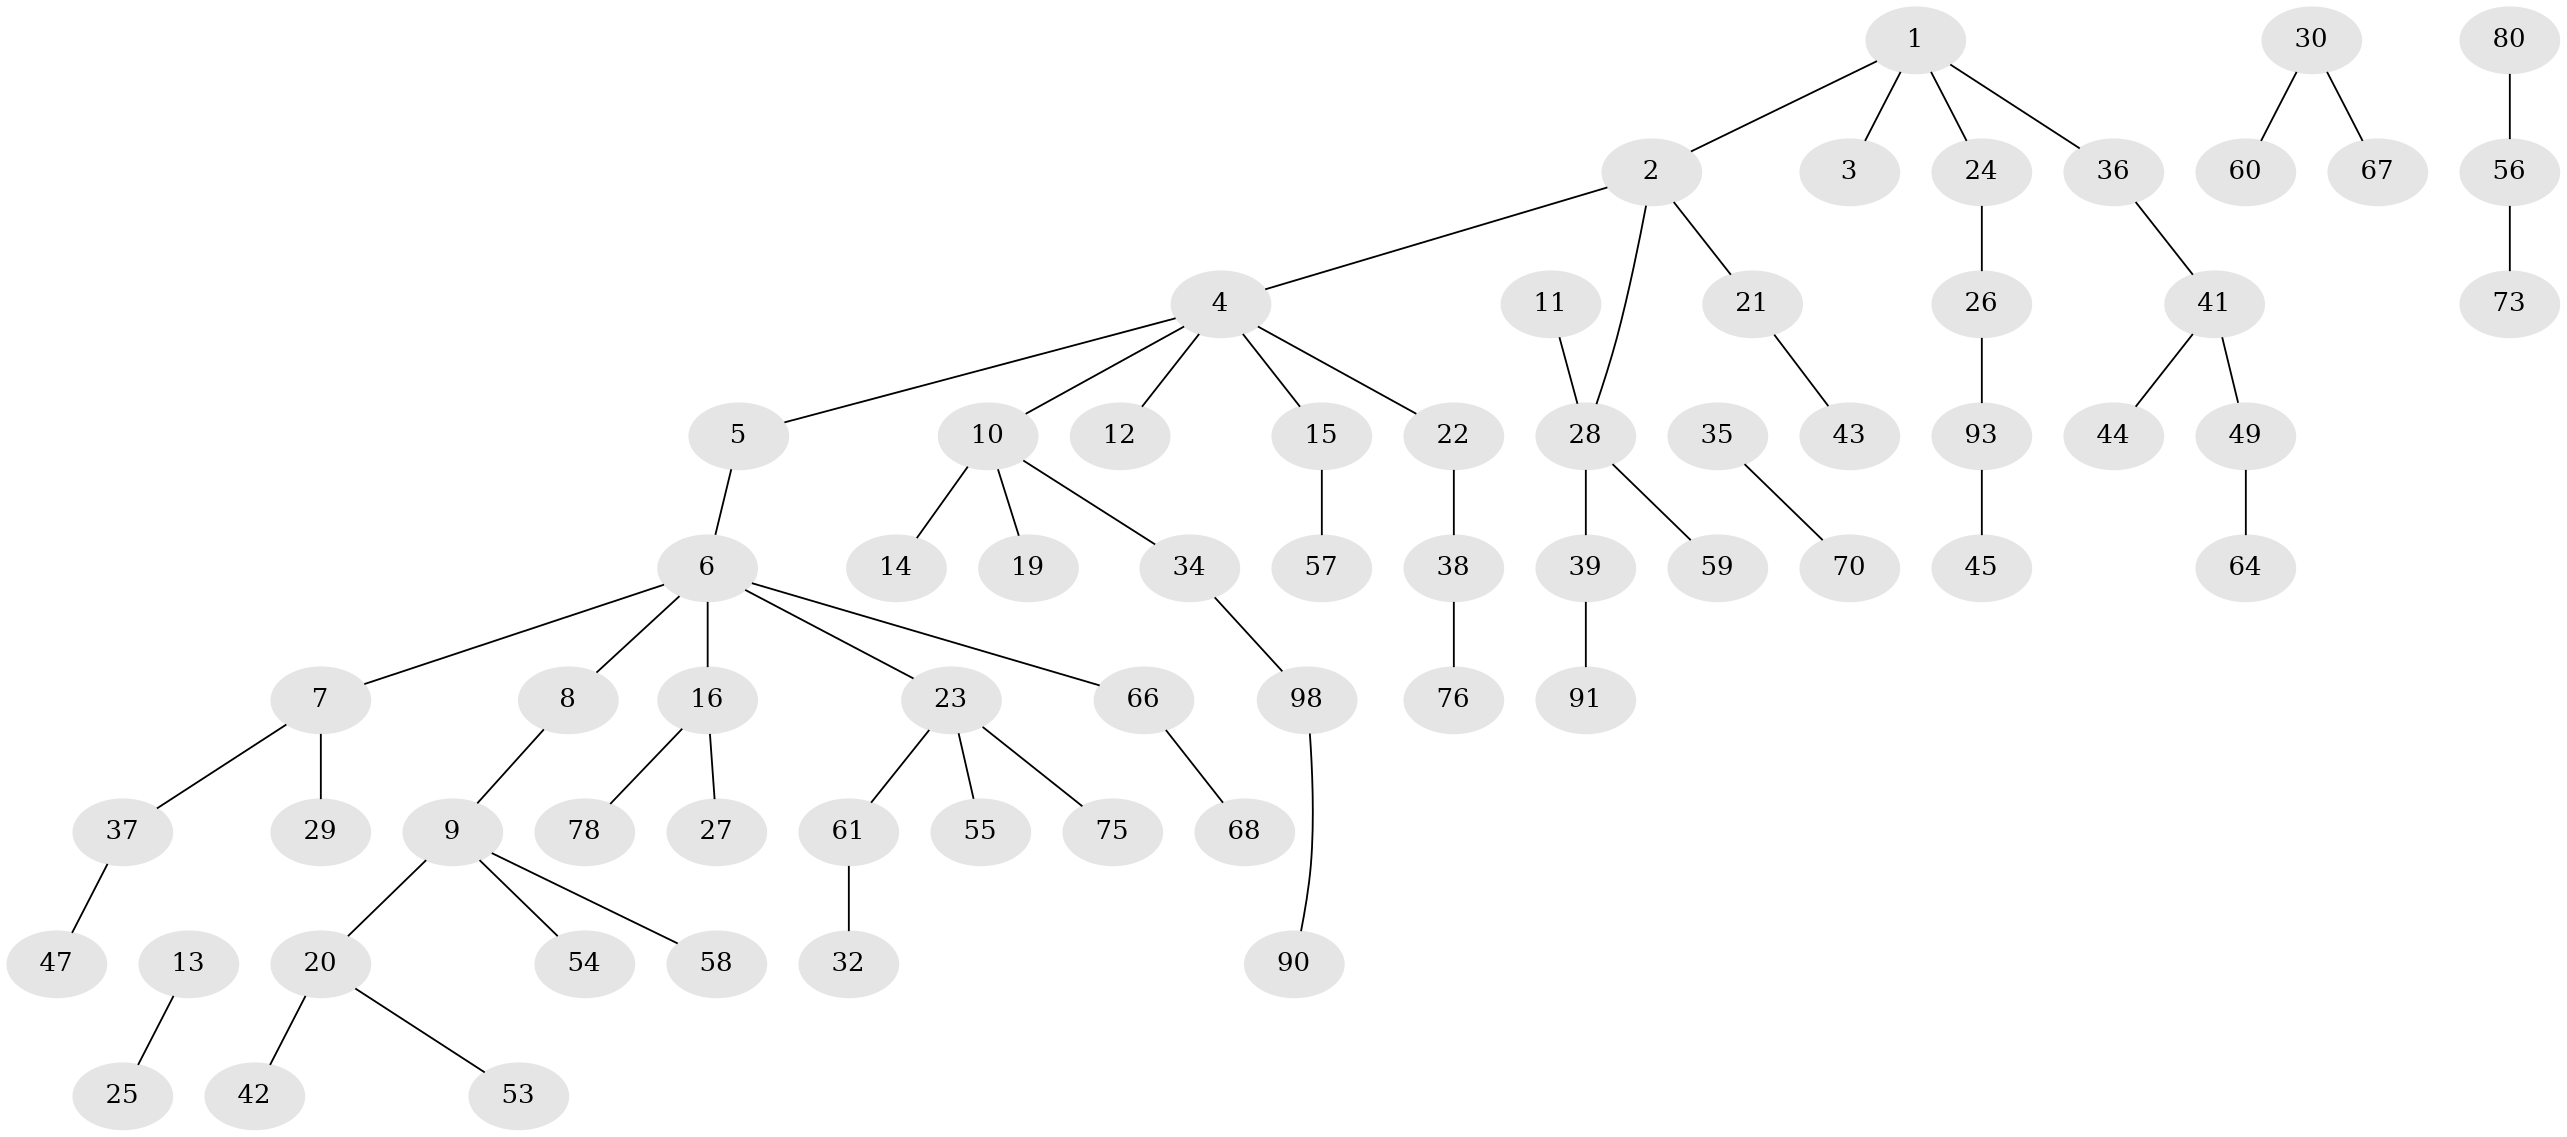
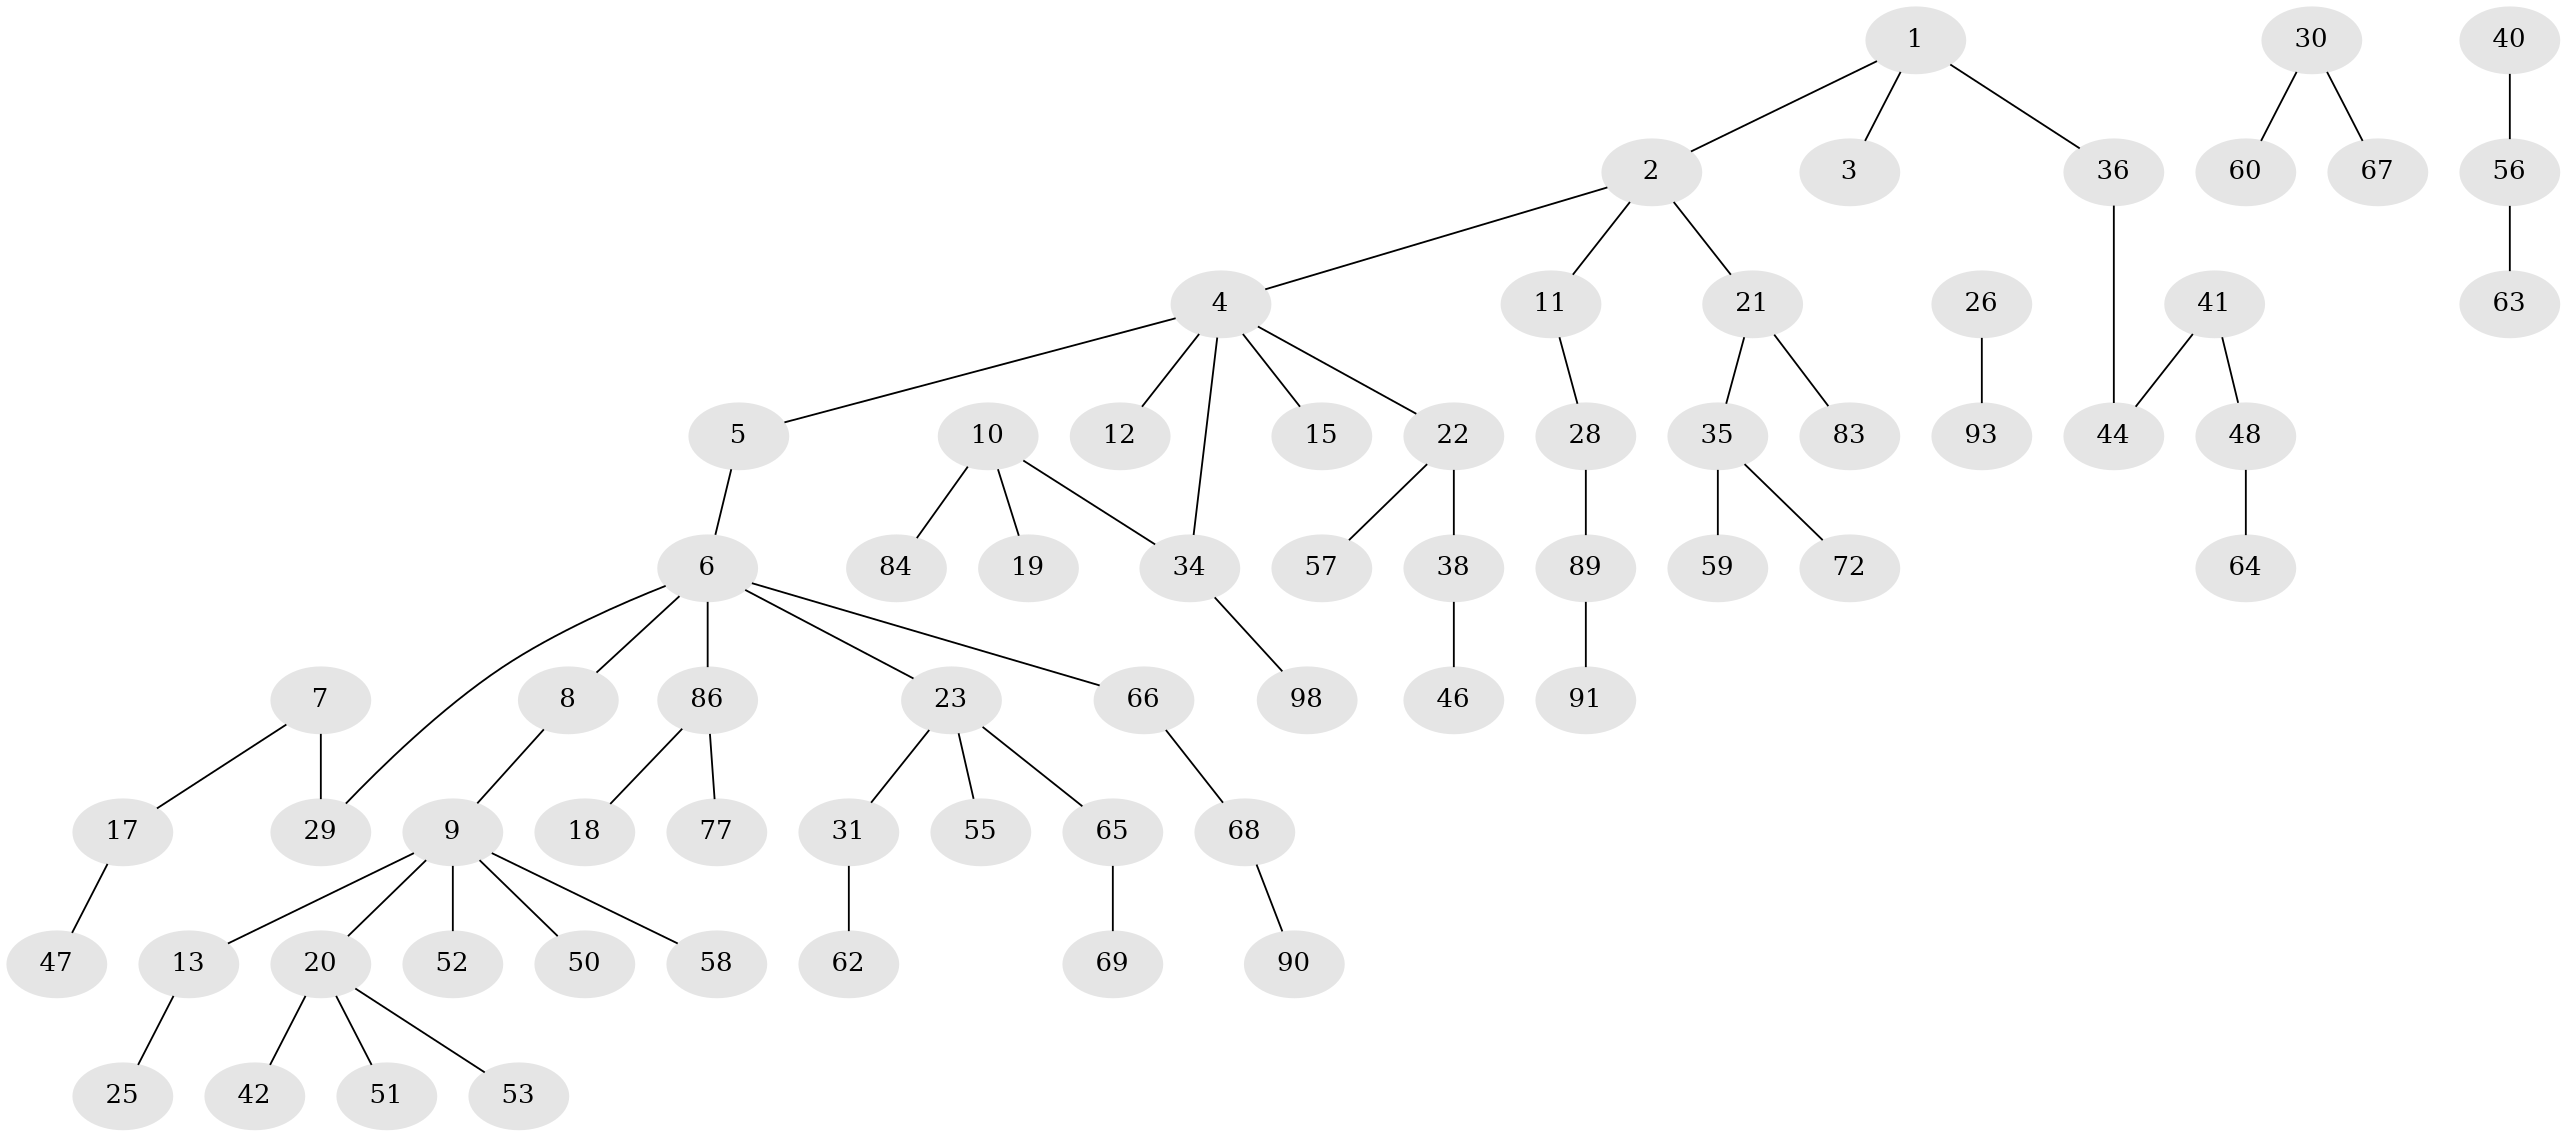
(2510, 40) -> (2510, 40)
(1982, 172) -> none
(2164, 238) -> (2114, 304)
(2510, 304) -> (2510, 304)
(1625, 306) -> (1601, 238)
(1105, 370) -> (1205, 436)
none -> (1735, 370)
(1850, 436) -> (1850, 436)
(2246, 436) -> (2246, 436)
(1652, 502) -> (1718, 503)
(1322, 503) -> (1388, 502)
(896, 568) -> (896, 568)
(1586, 568) -> (1586, 568)
(1850, 568) -> (1850, 568)
(1982, 568) -> none
(514, 634) -> (492, 675)
(708, 700) -> (708, 700)
(1454, 700) -> (1454, 700)
(123, 832) -> (123, 832)
(585, 832) -> (585, 832)
(717, 832) -> (717, 832)
(849, 832) -> (849, 832)
(1113, 832) -> (1113, 832)
(1313, 833) -> (1269, 898)
none -> (321, 898)
none -> (453, 964)
(585, 964) -> (585, 964)
(849, 964) -> (849, 964)
none -> (1113, 964)
none -> (387, 1096)
